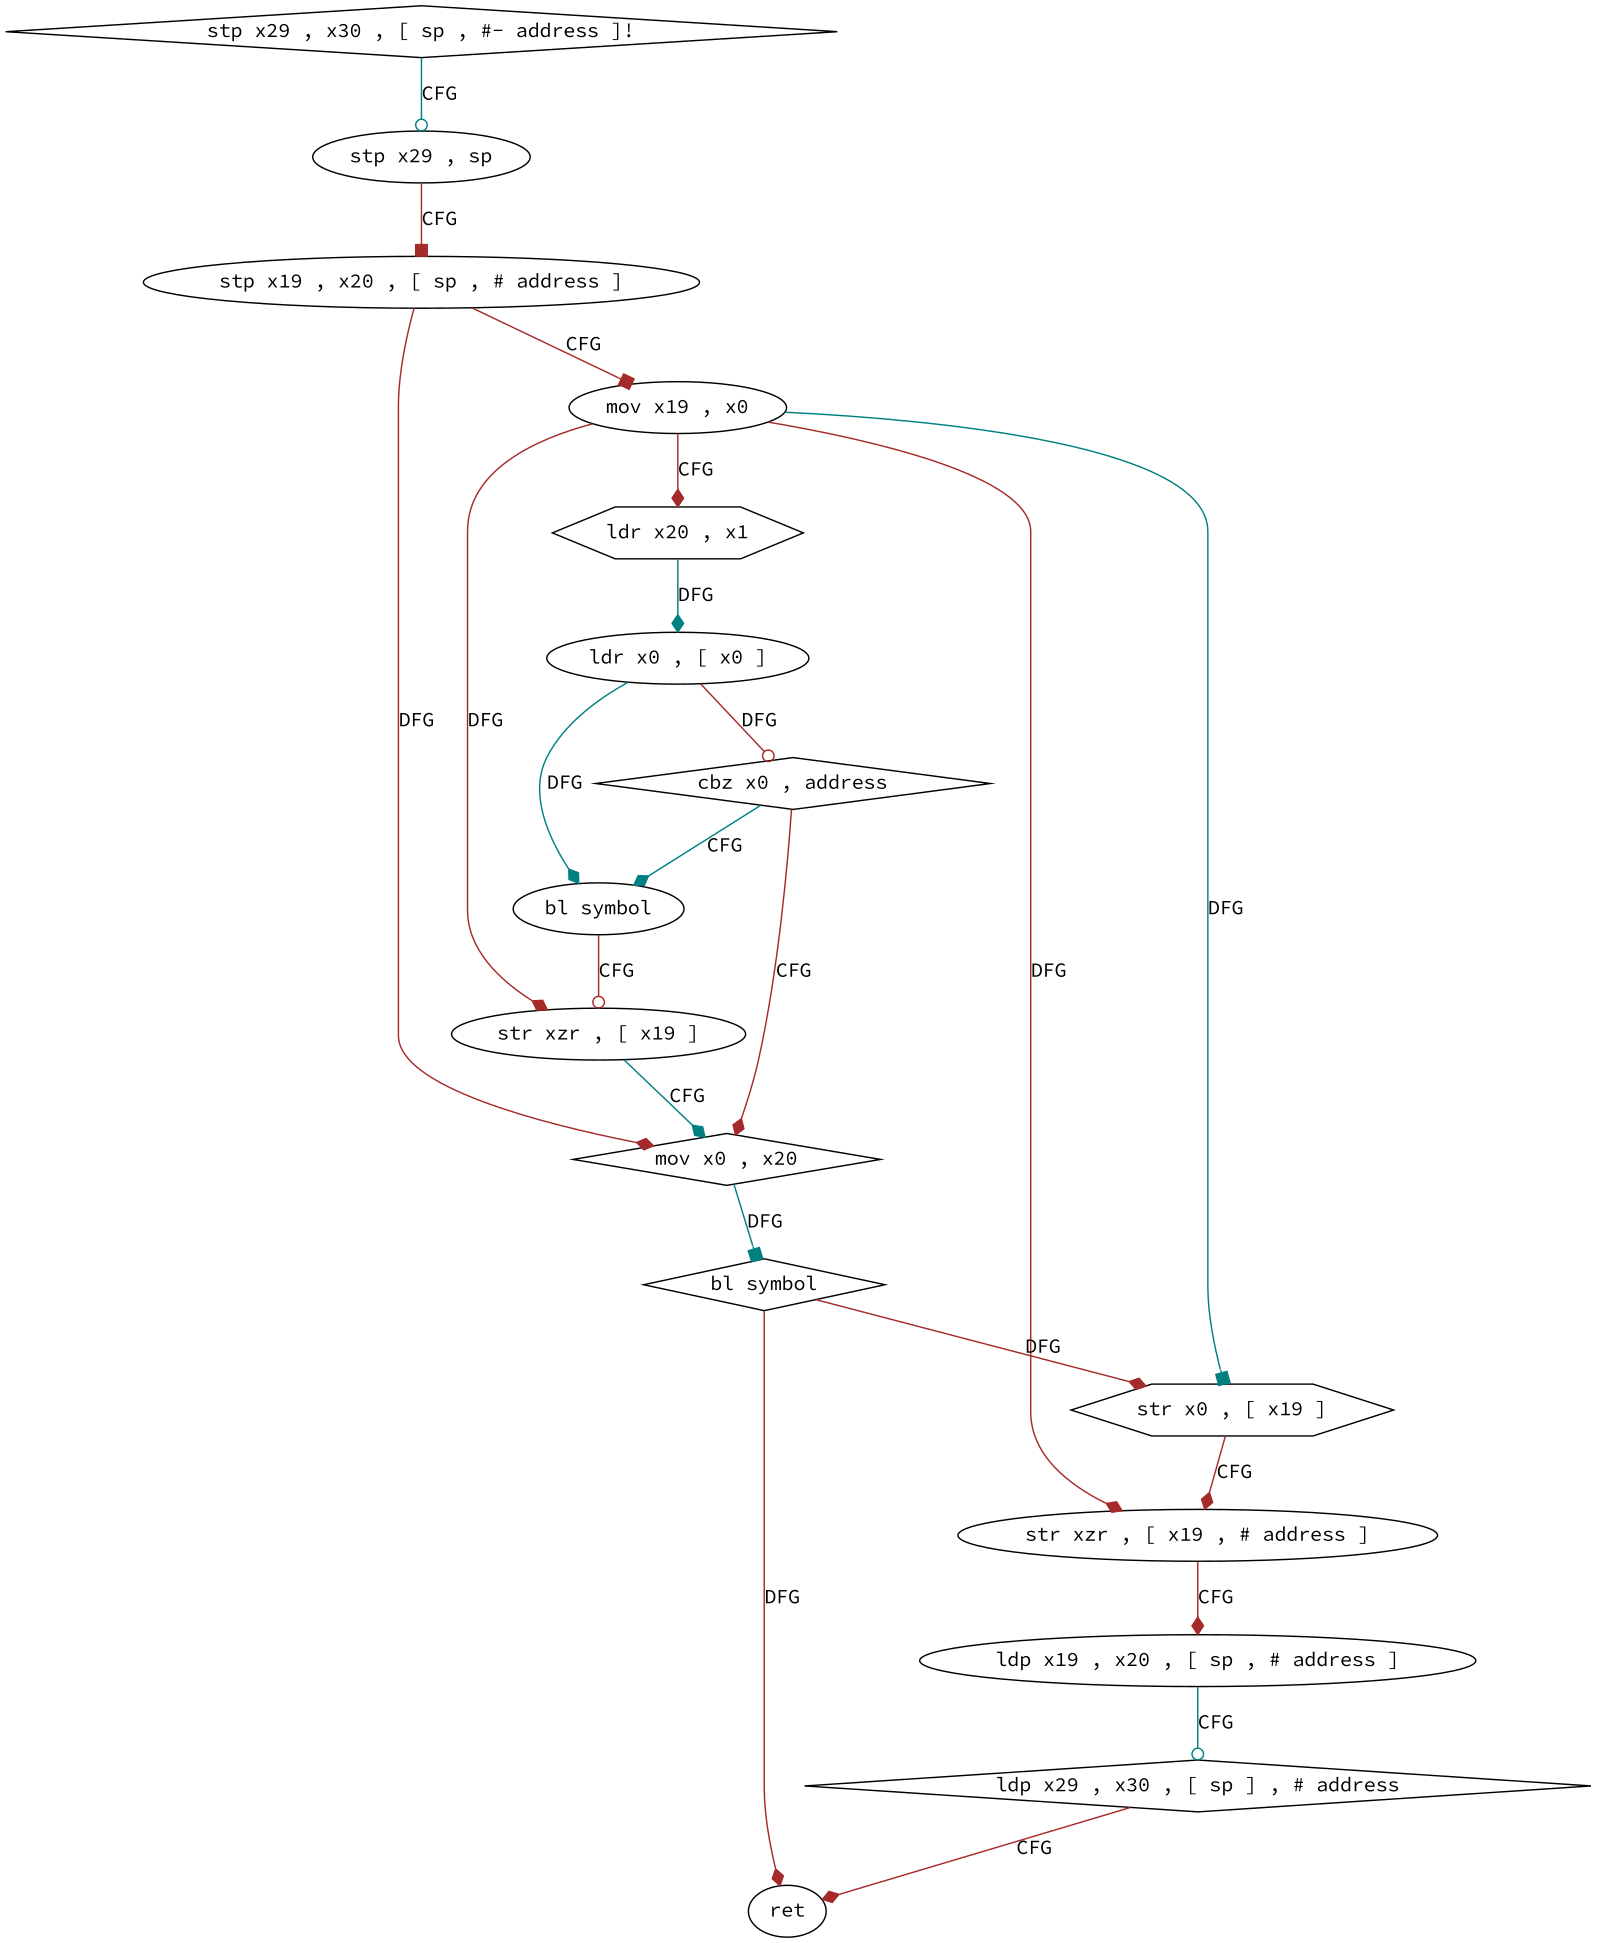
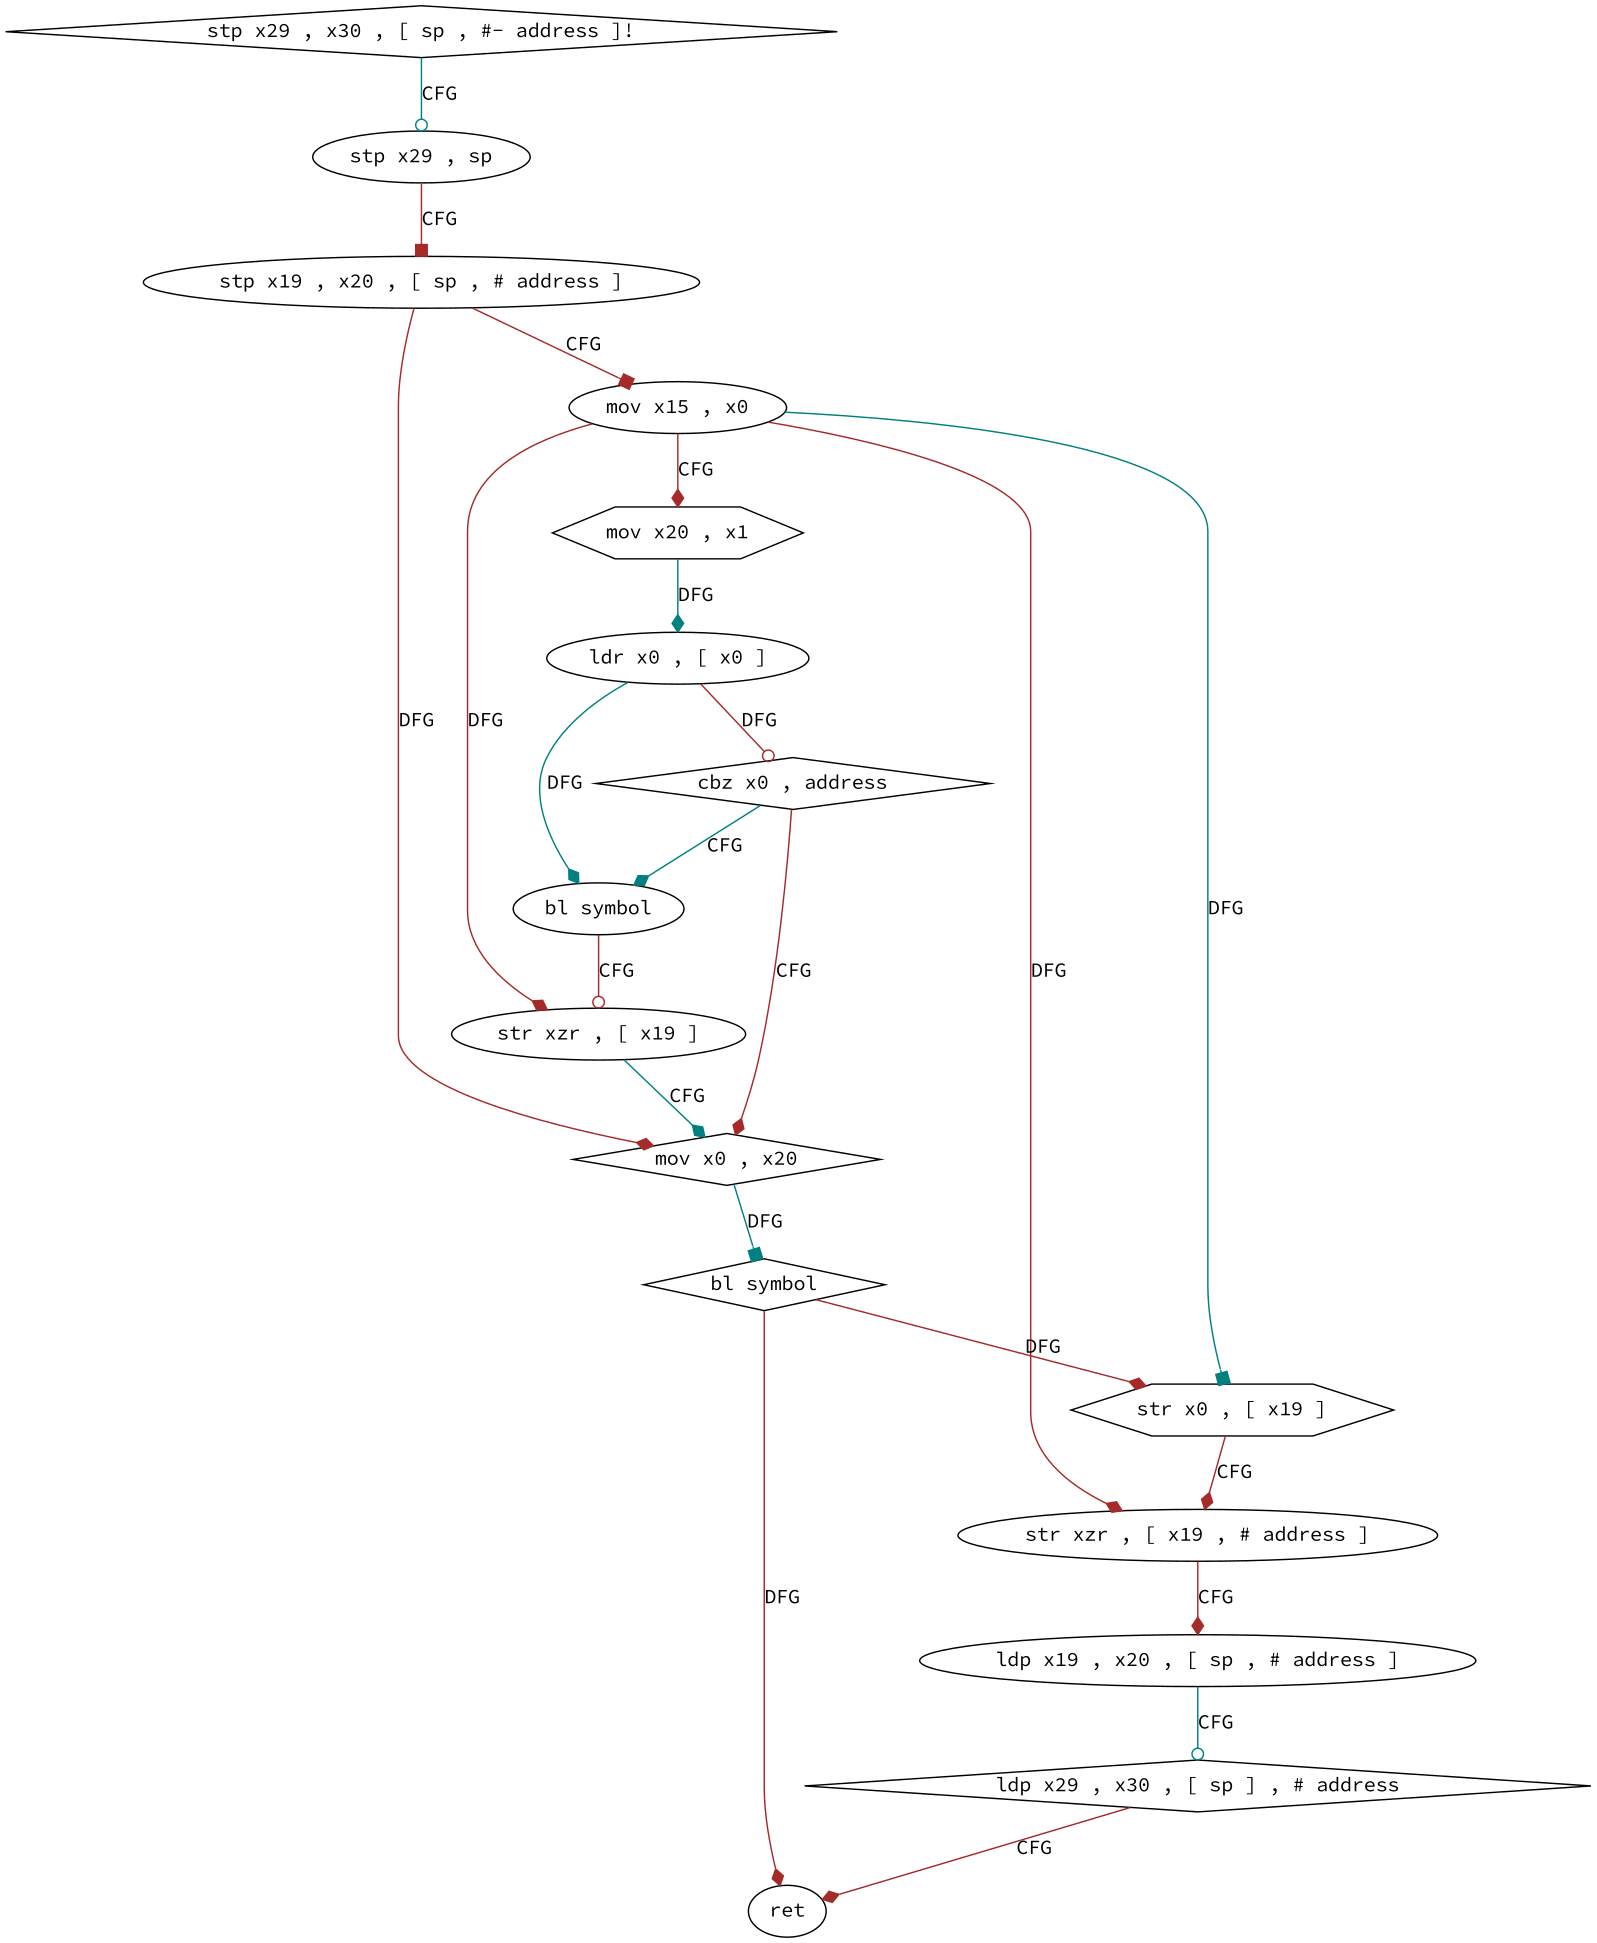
(678, 408) -> (678, 408)
(678, 533) -> (678, 533)
